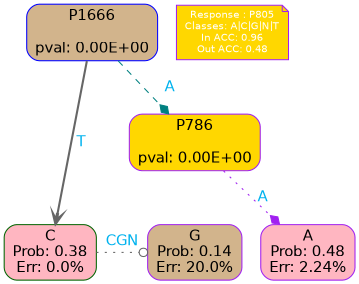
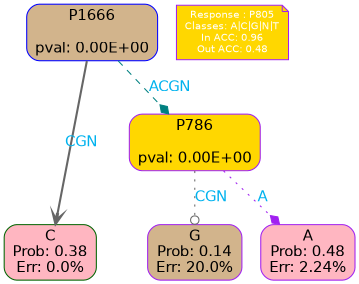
(170, 87) -> (170, 87)
(81, 142) -> (81, 142)
(118, 252) -> (195, 193)
